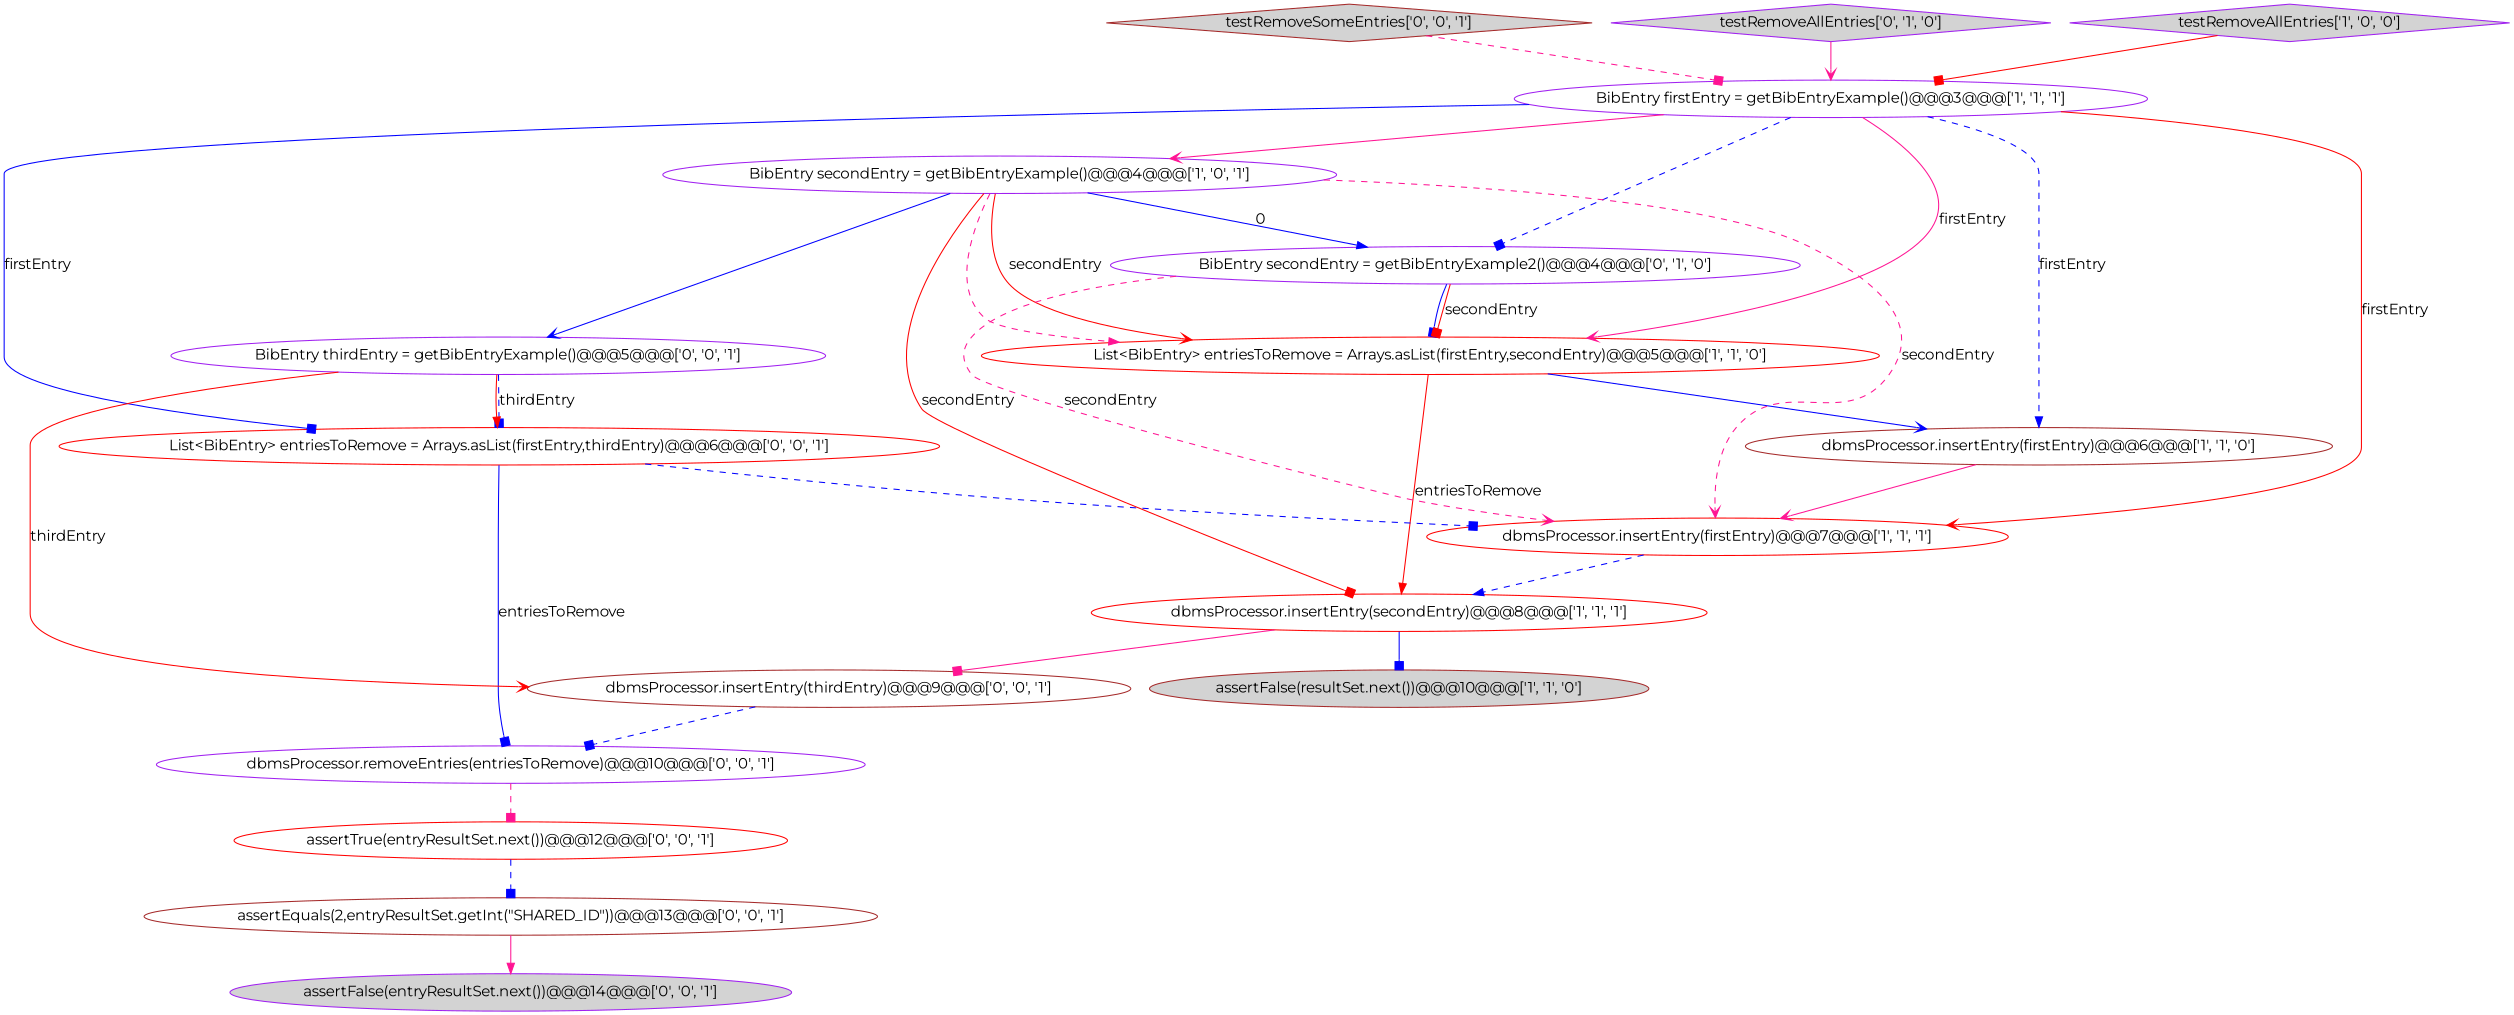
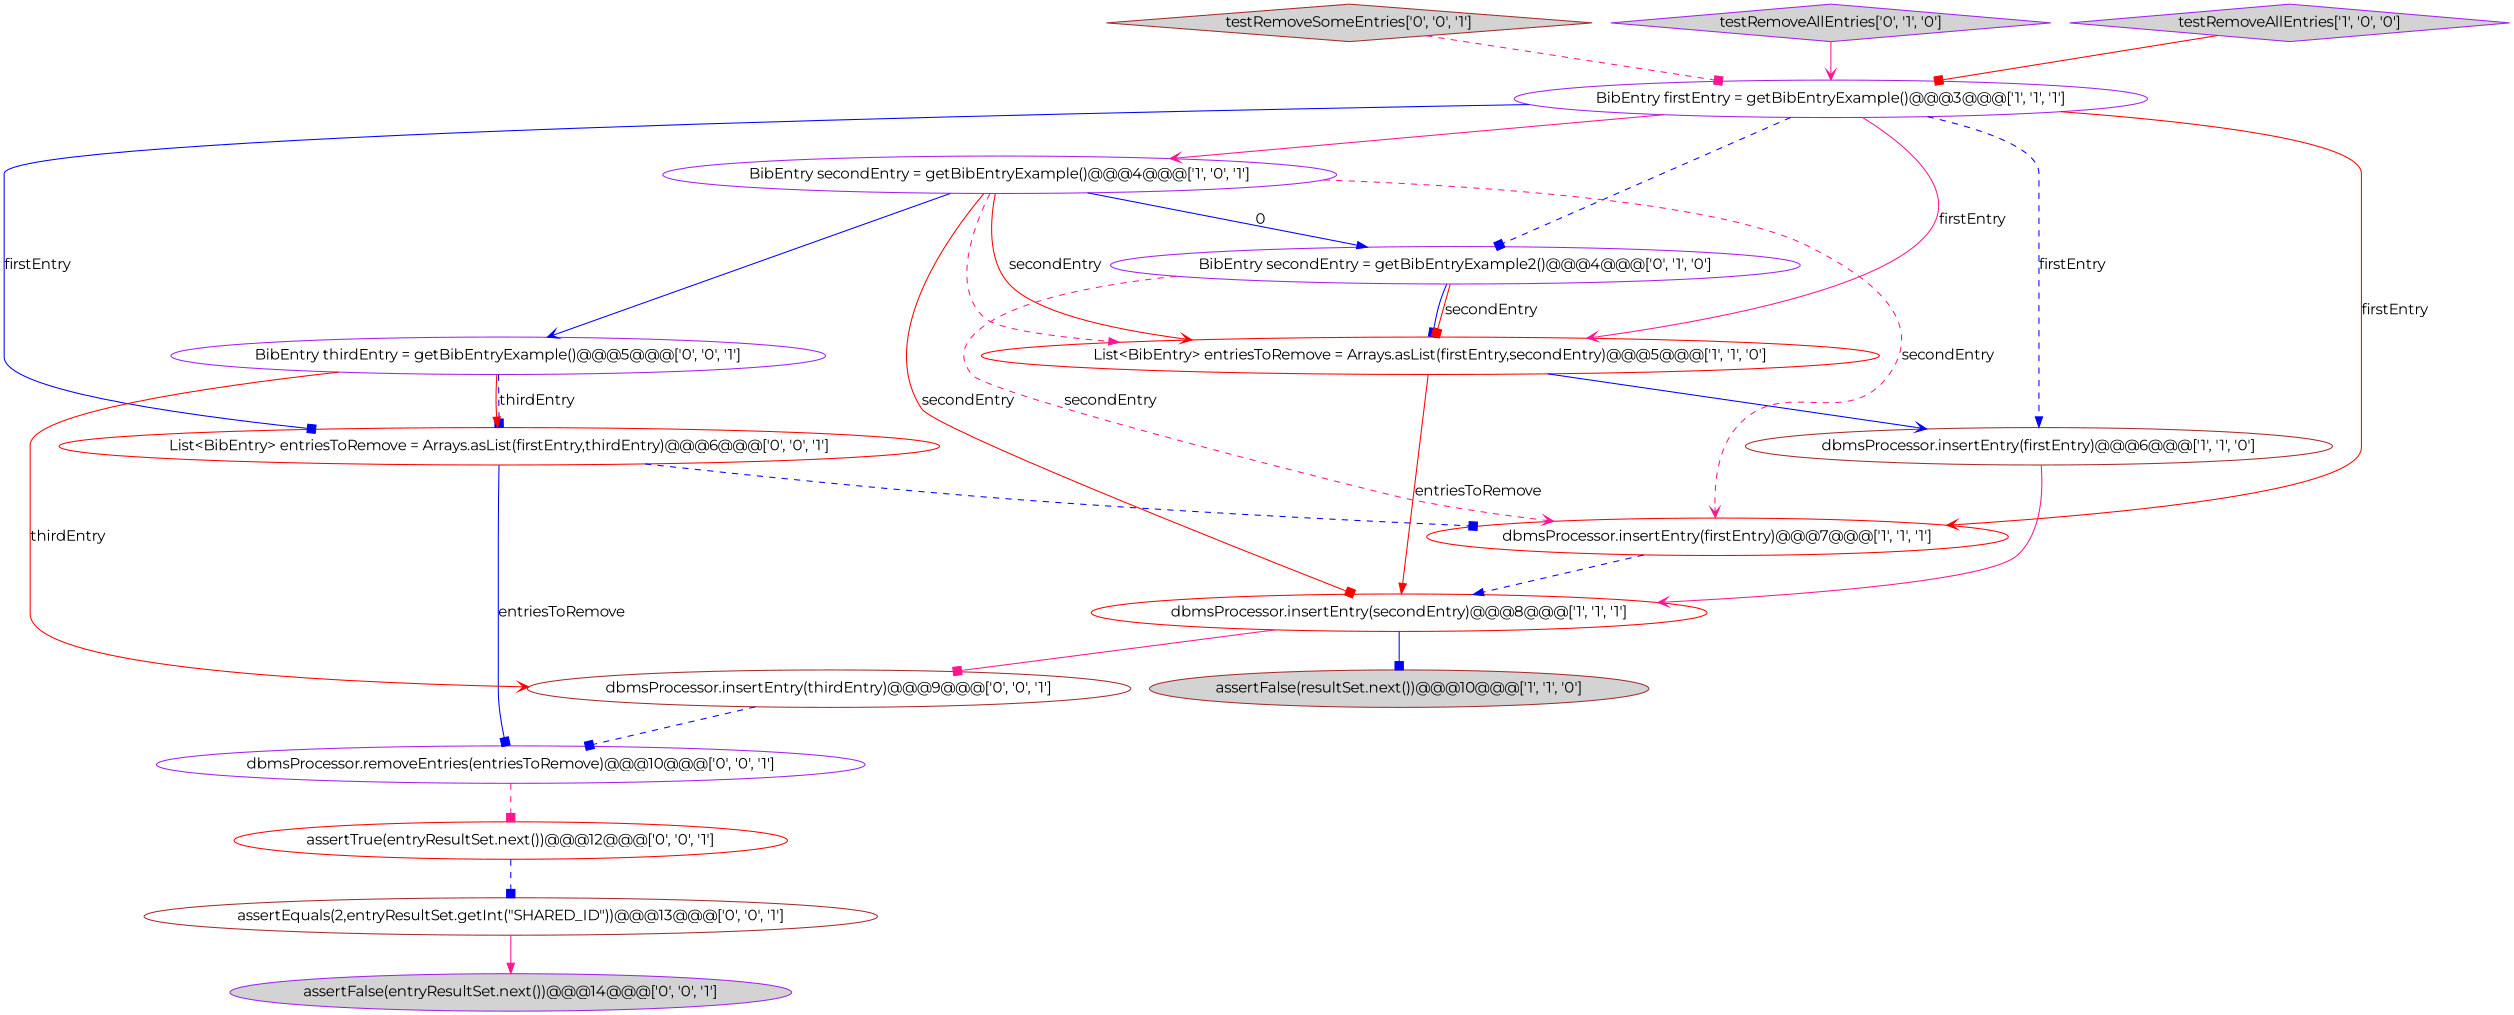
(1883, 490) -> (1893, 584)
